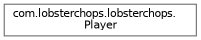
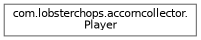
(100, 20) -> (100, 20)
